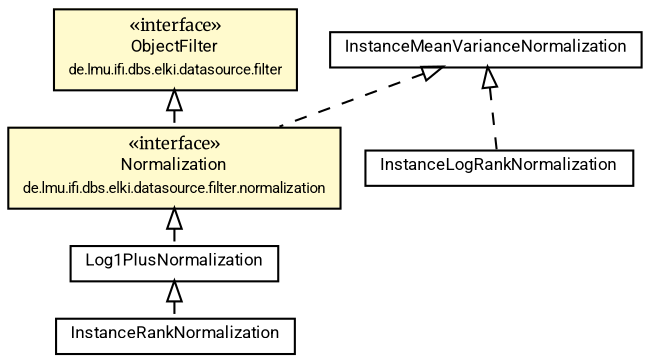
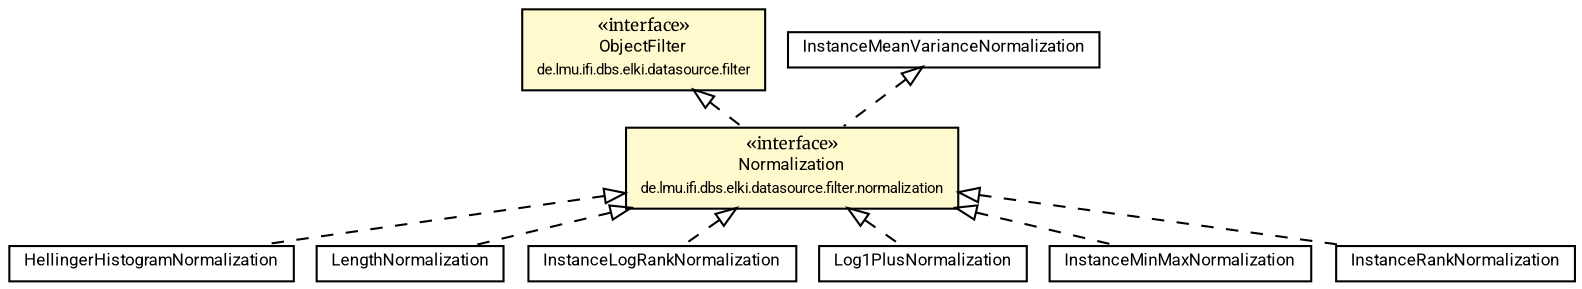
(493, 119) -> (701, 233)
none -> (151, 263)
none -> (410, 263)
none -> (1180, 263)
(174, 309) -> (1160, 220)
